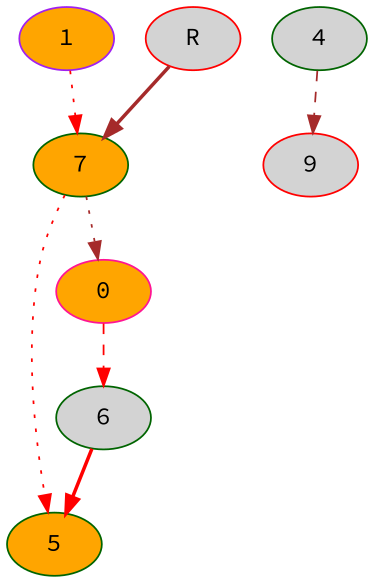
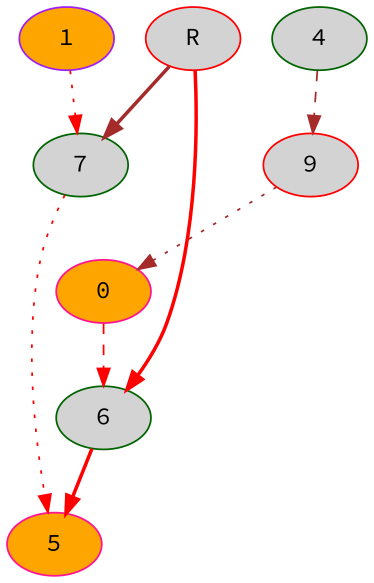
(81, 165) -> (81, 165)
(90, 219) -> (215, 224)
none -> (190, 220)
(54, 544) -> (54, 544)
